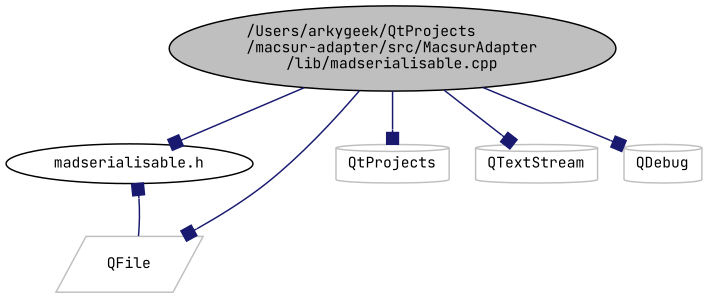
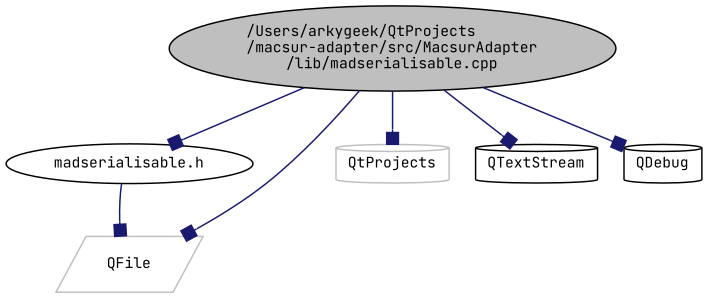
(537, 164) -> (537, 164)
(663, 164) -> (663, 164)
(139, 217) -> (120, 202)
